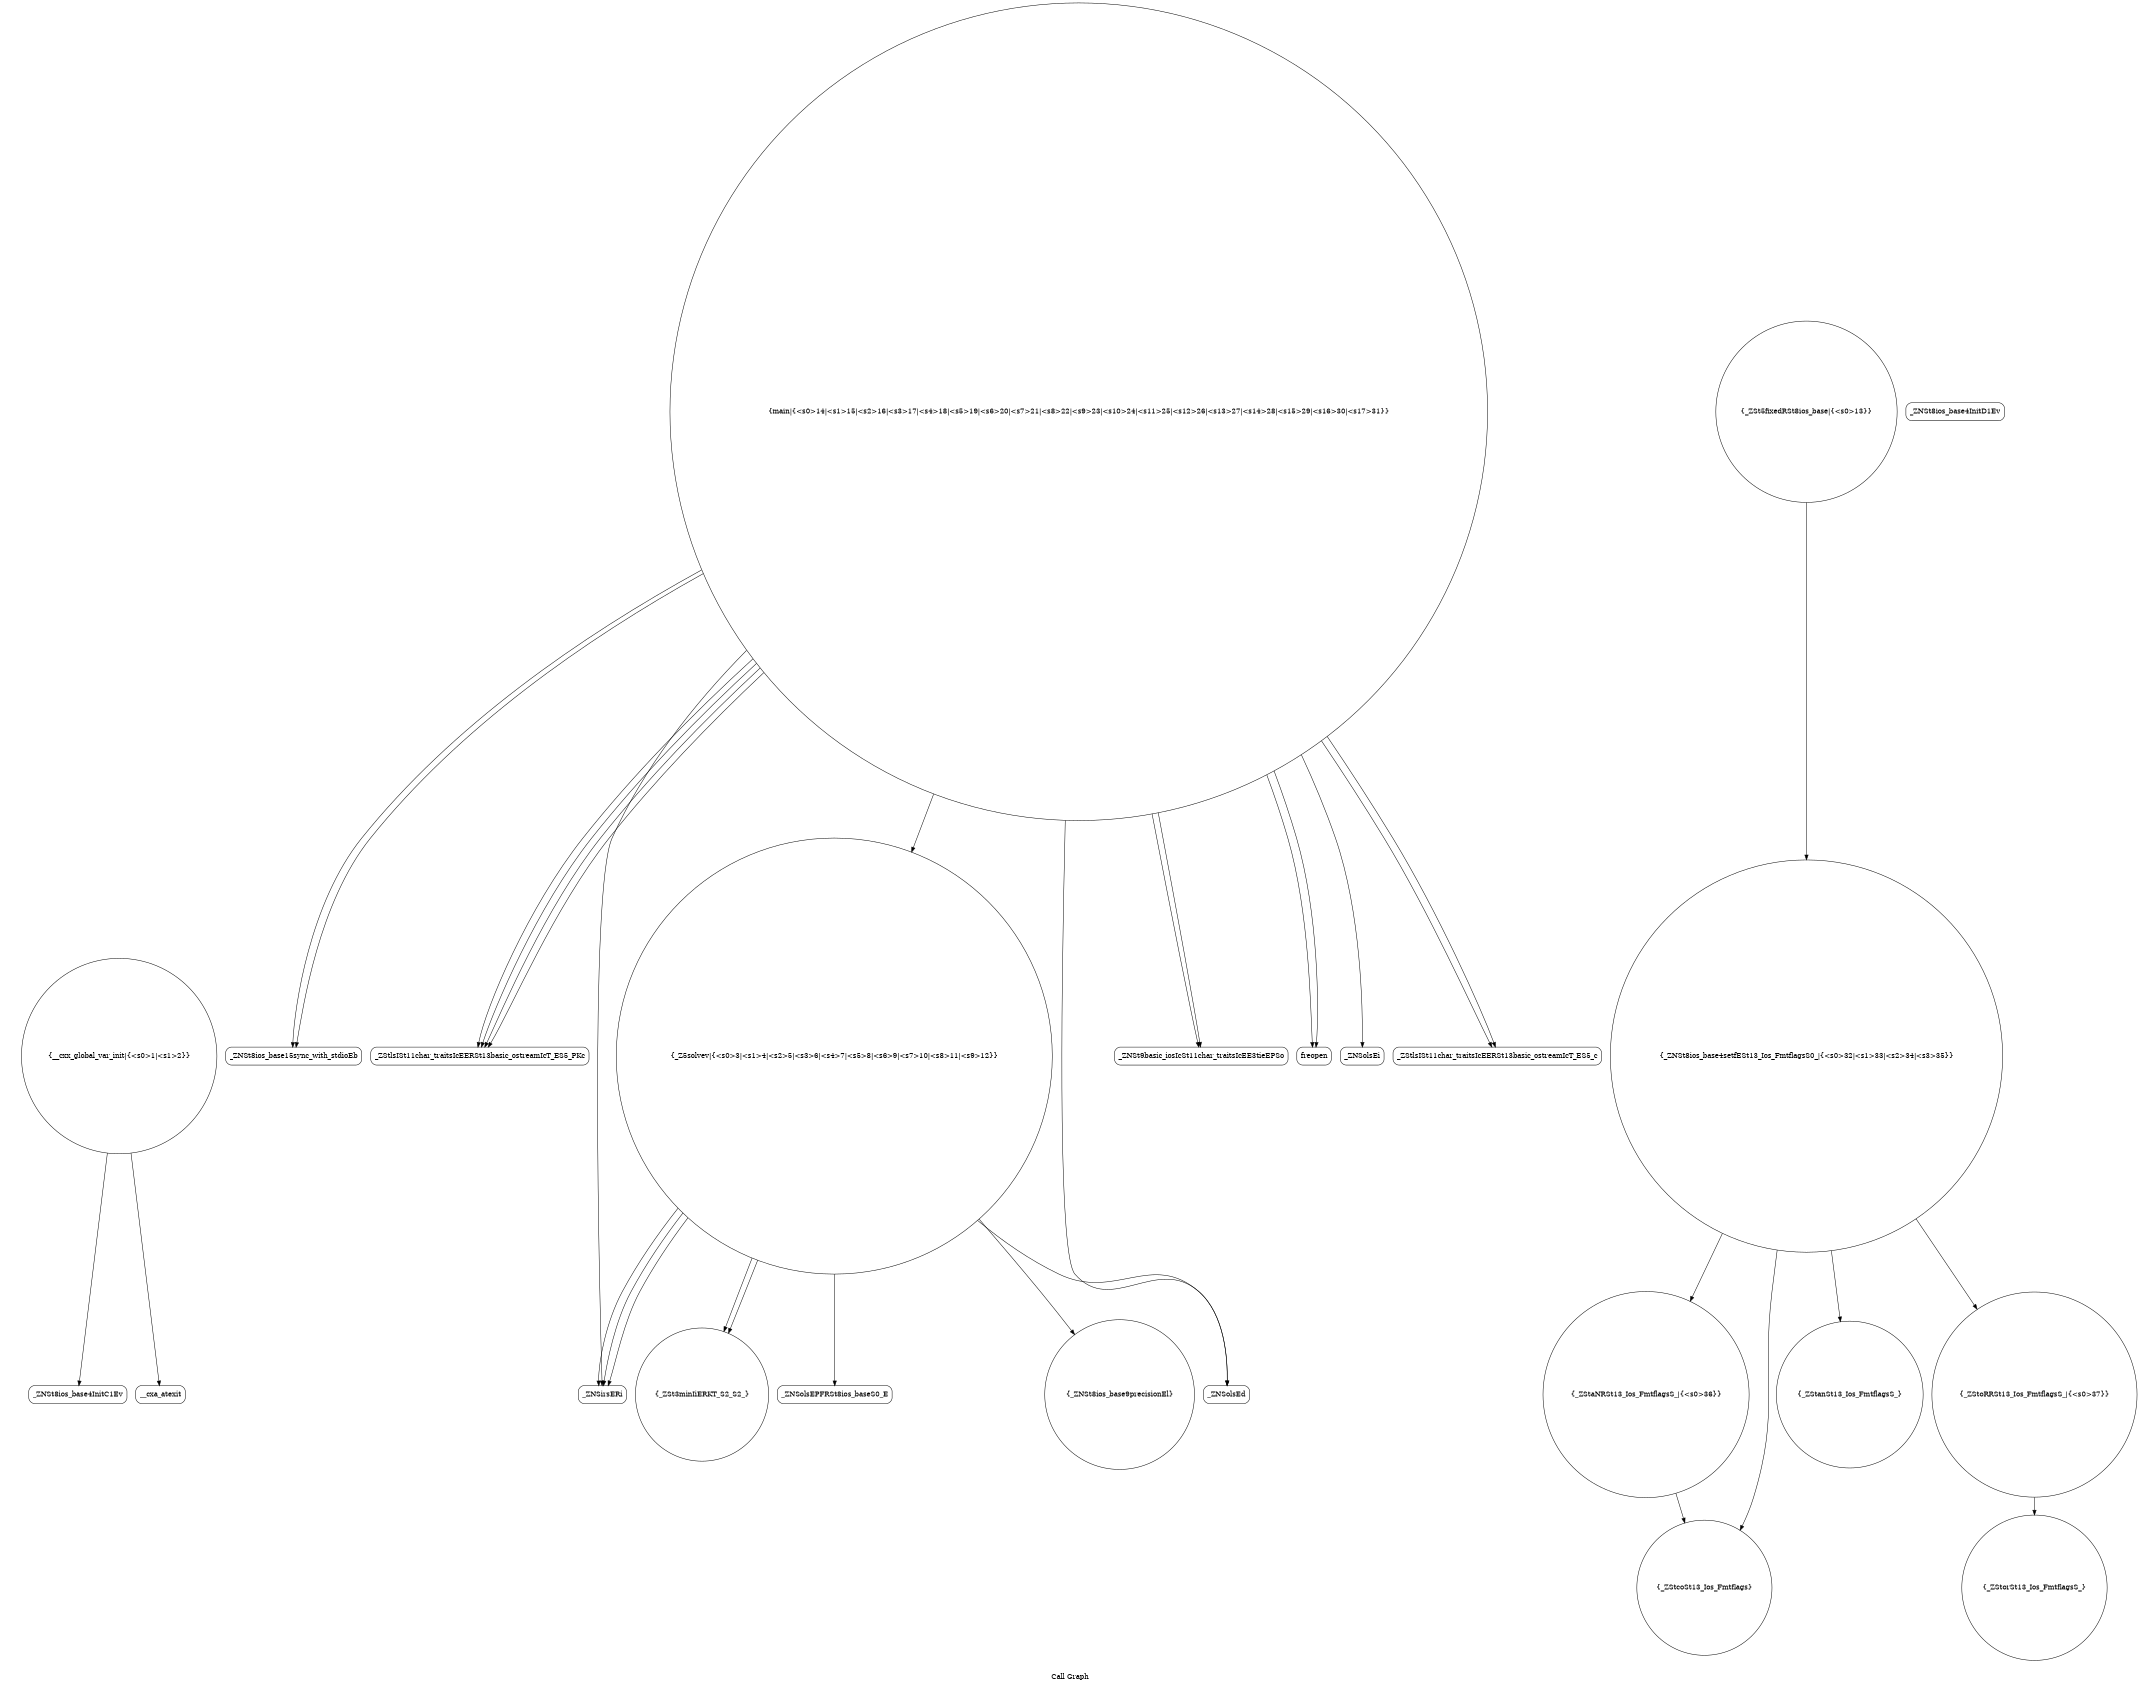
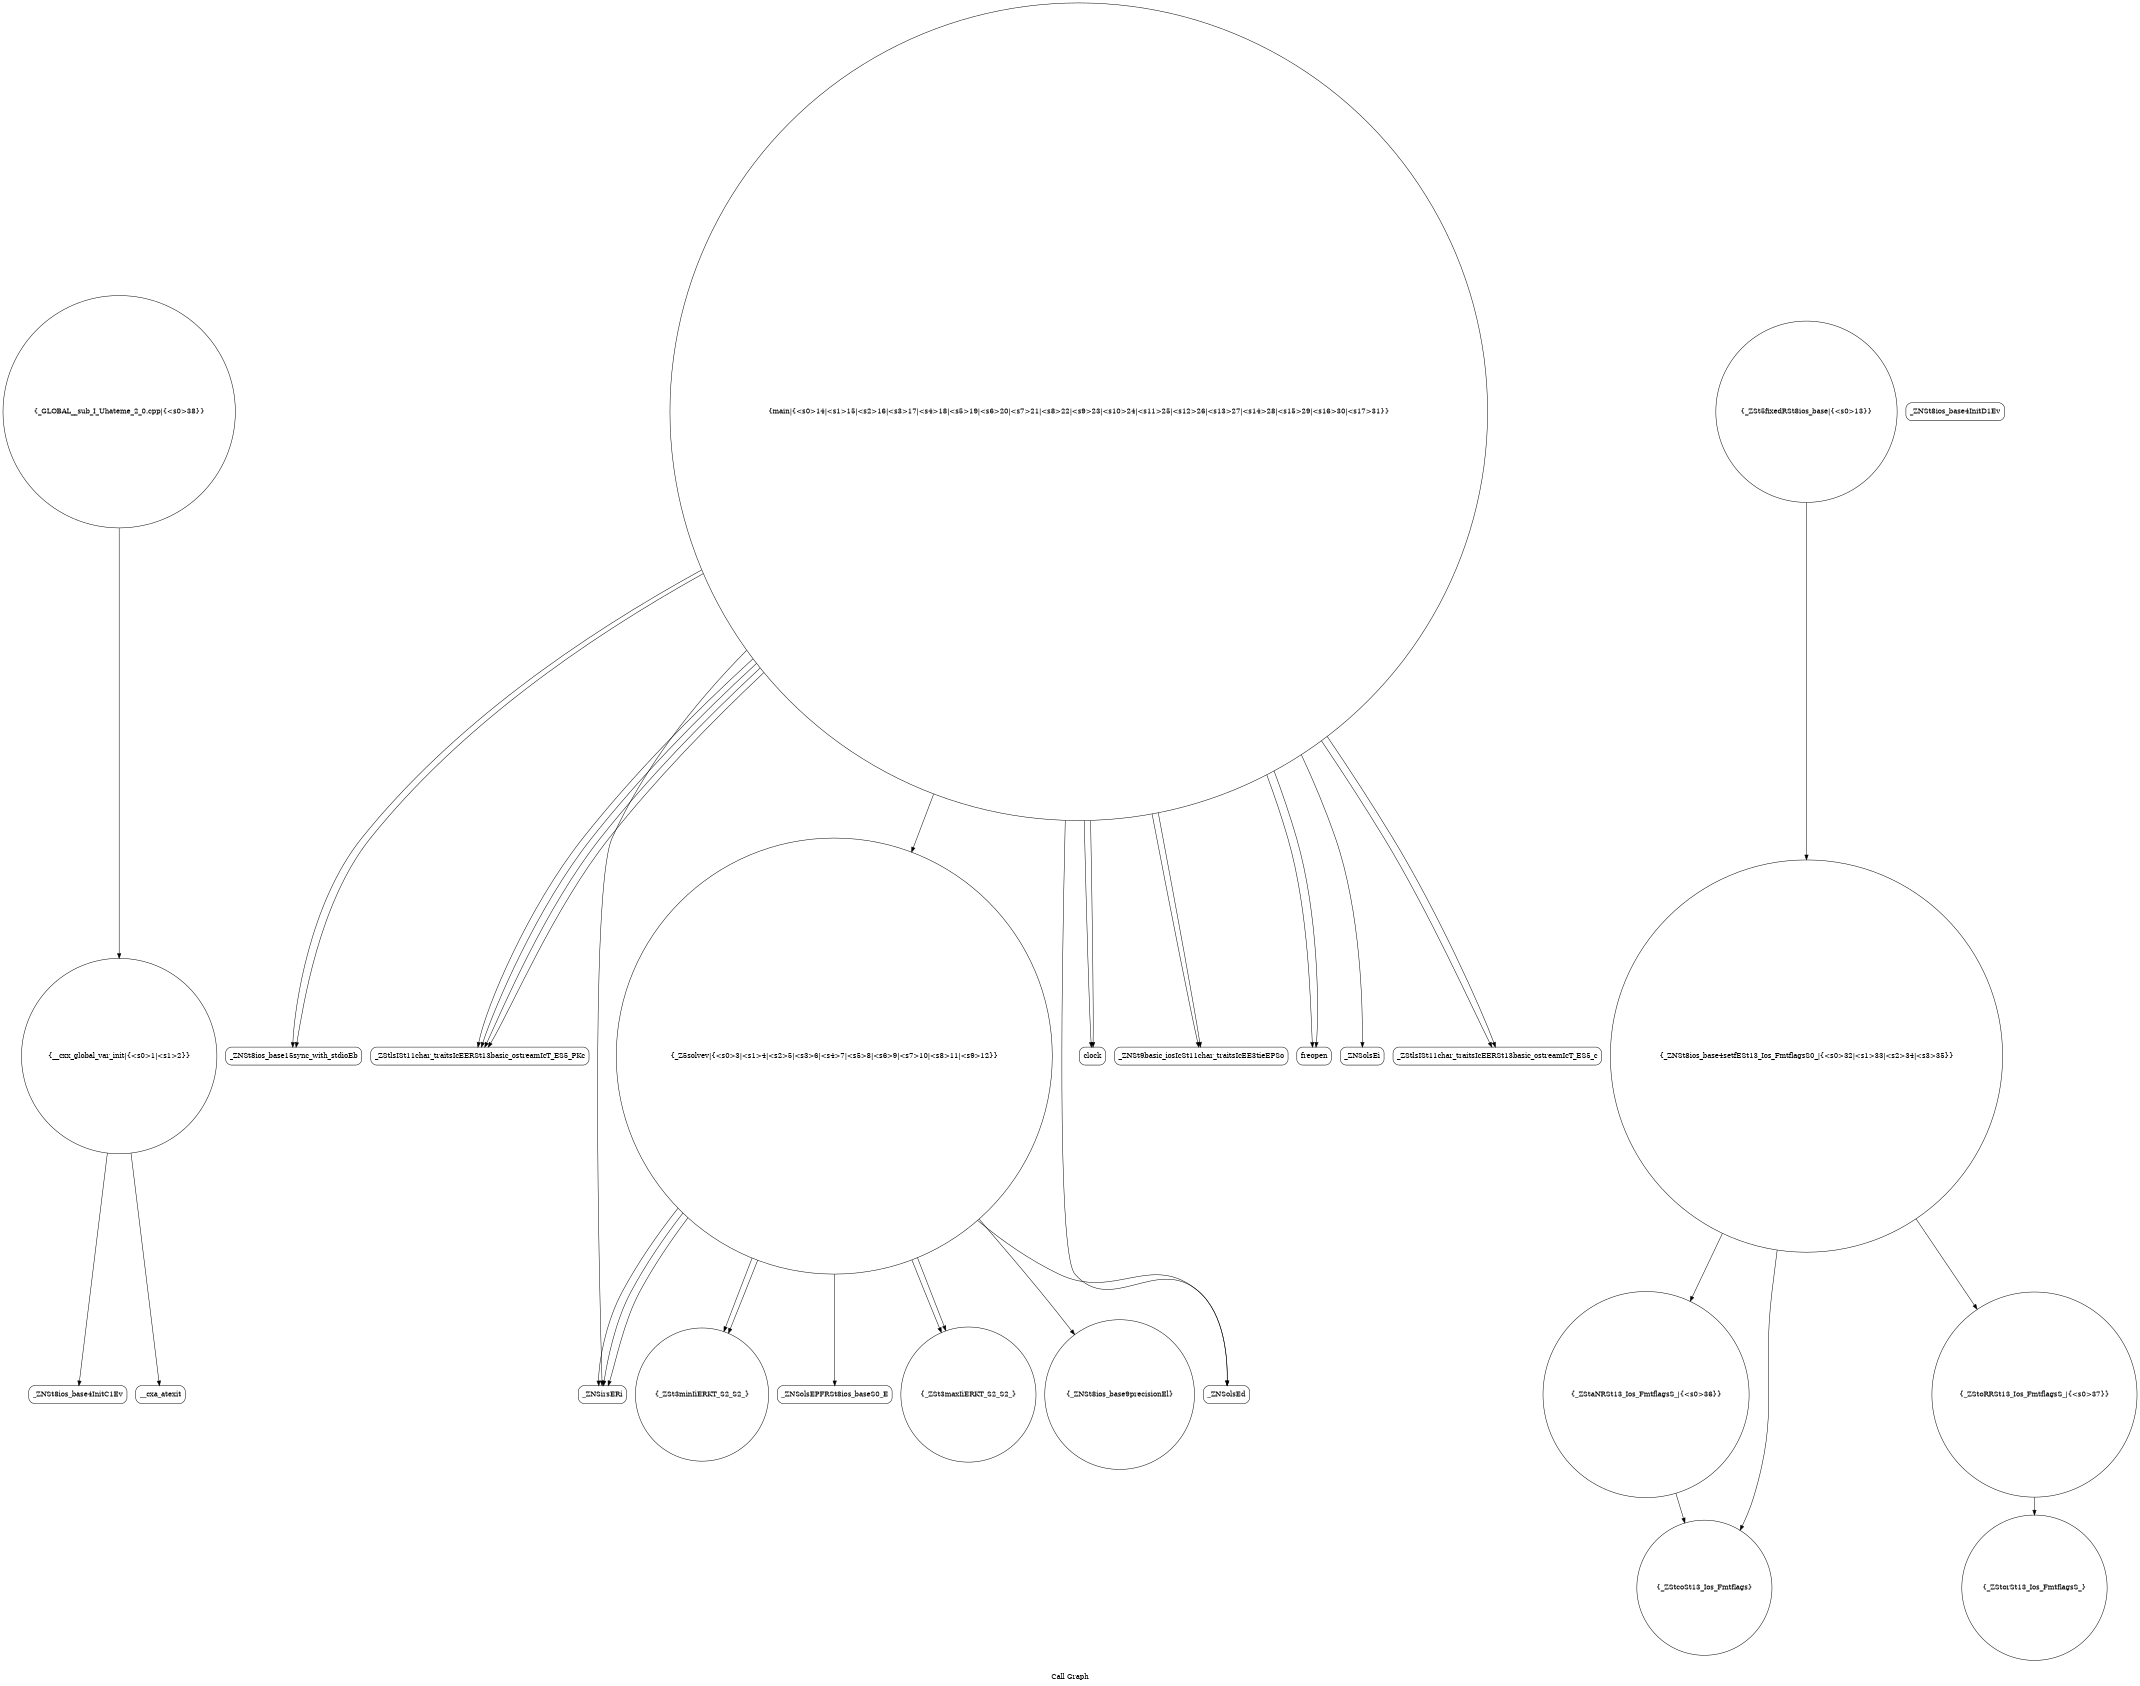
none -> (119, 412)
none -> (1092, 1056)
none -> (968, 1395)
(1850, 1395) -> none
